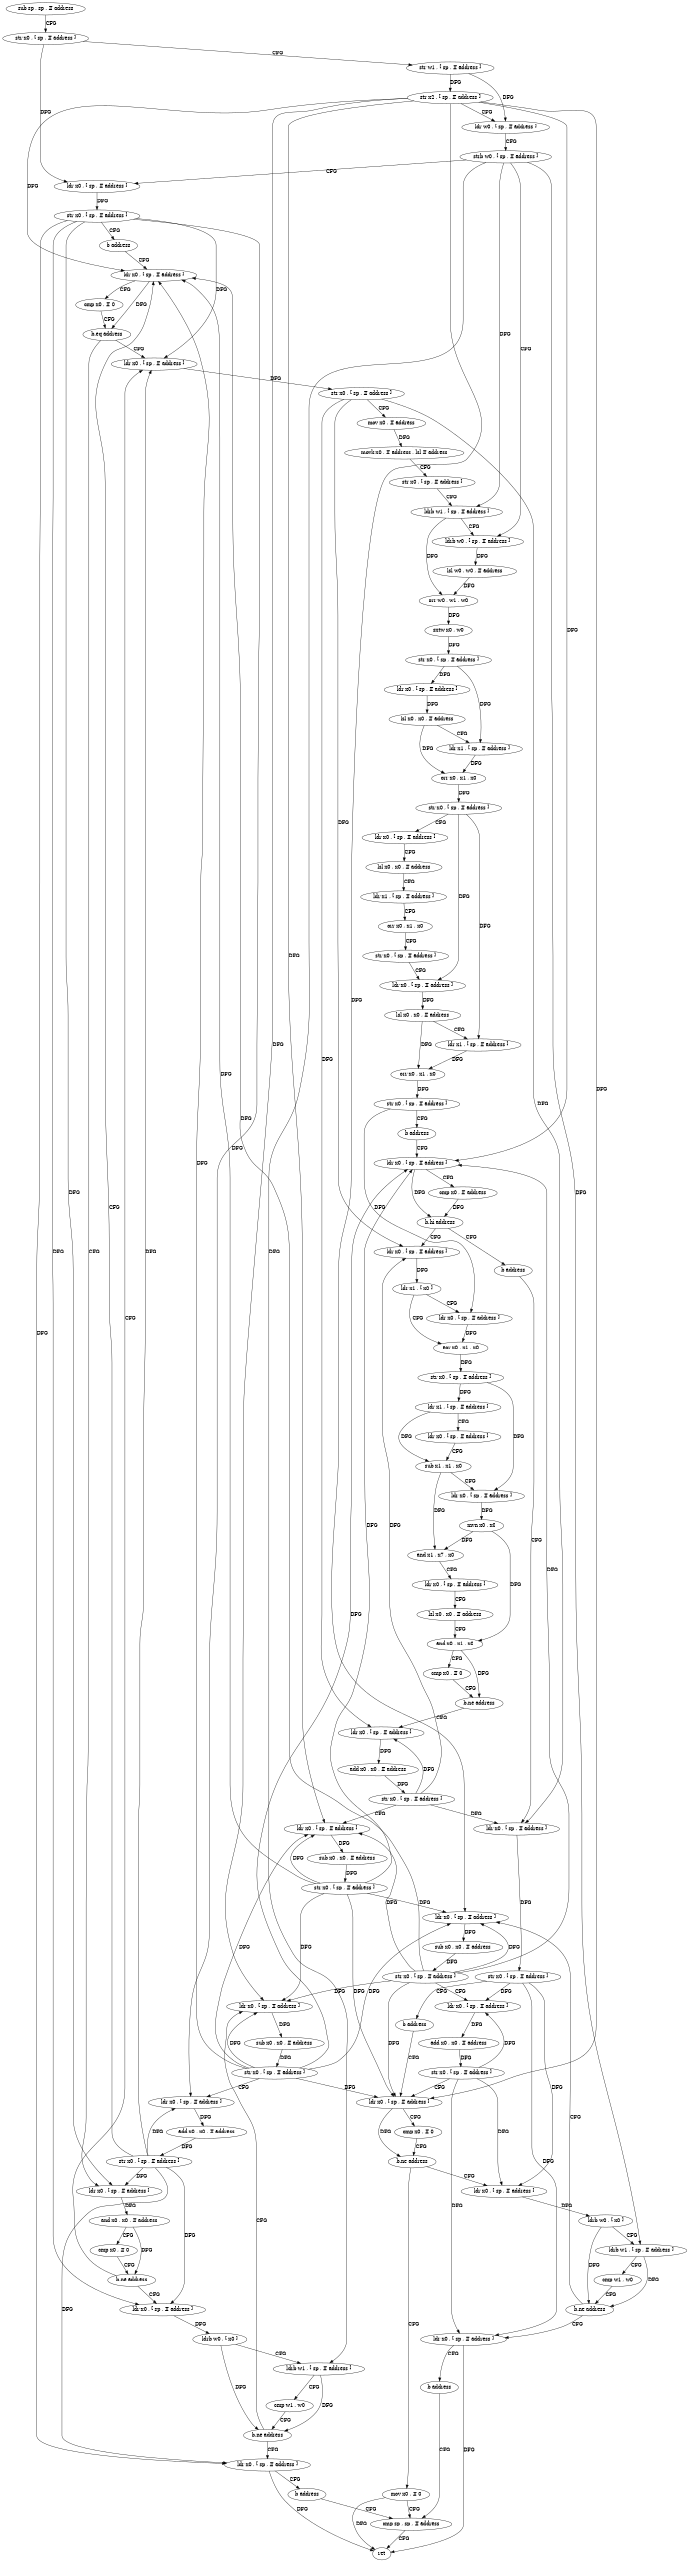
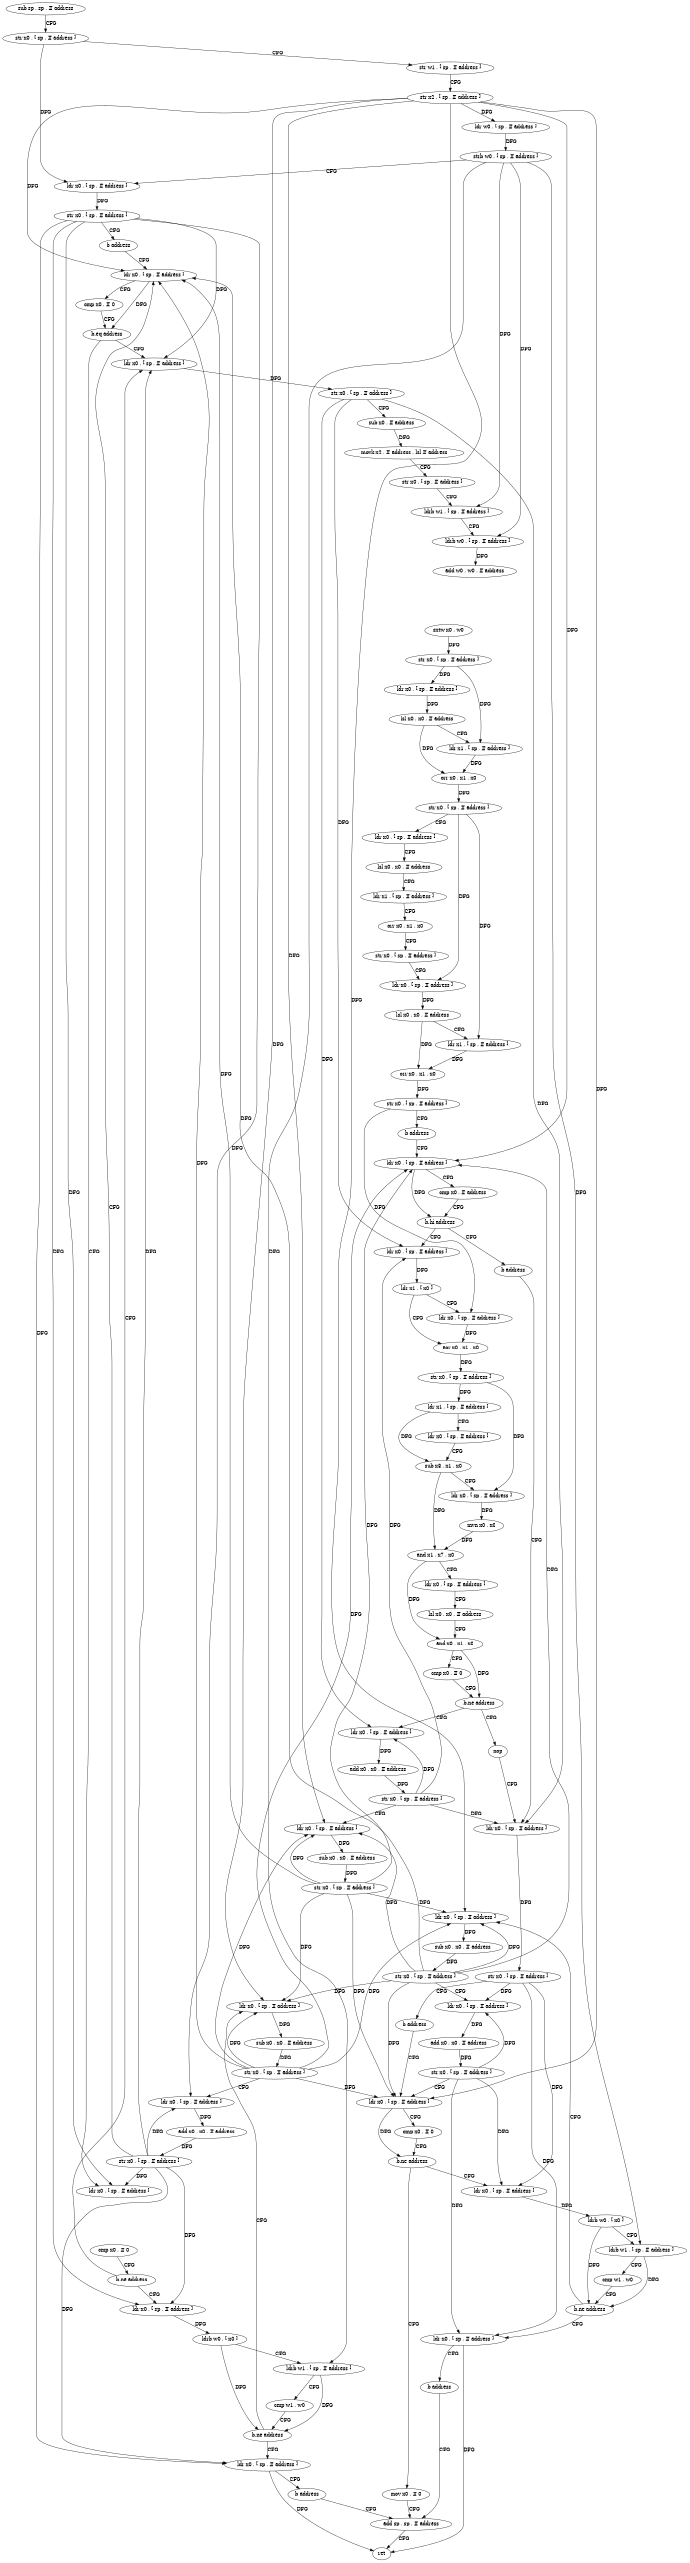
(456, 83) -> (456, 83)
(494, 90) -> none
(487, 112) -> (487, 112)
(511, 142) -> (511, 142)
(526, 349) -> (526, 349)
(391, 423) -> (391, 423)
(404, 453) -> (404, 453)
(475, 571) -> (475, 571)
(449, 601) -> none
(458, 1208) -> (458, 1208)
(443, 1467) -> (443, 1467)
(510, 1590) -> (409, 1602)
none -> (498, 1751)
(129, 2221) -> none
(353, 2515) -> none
(411, 2524) -> (411, 2524)
